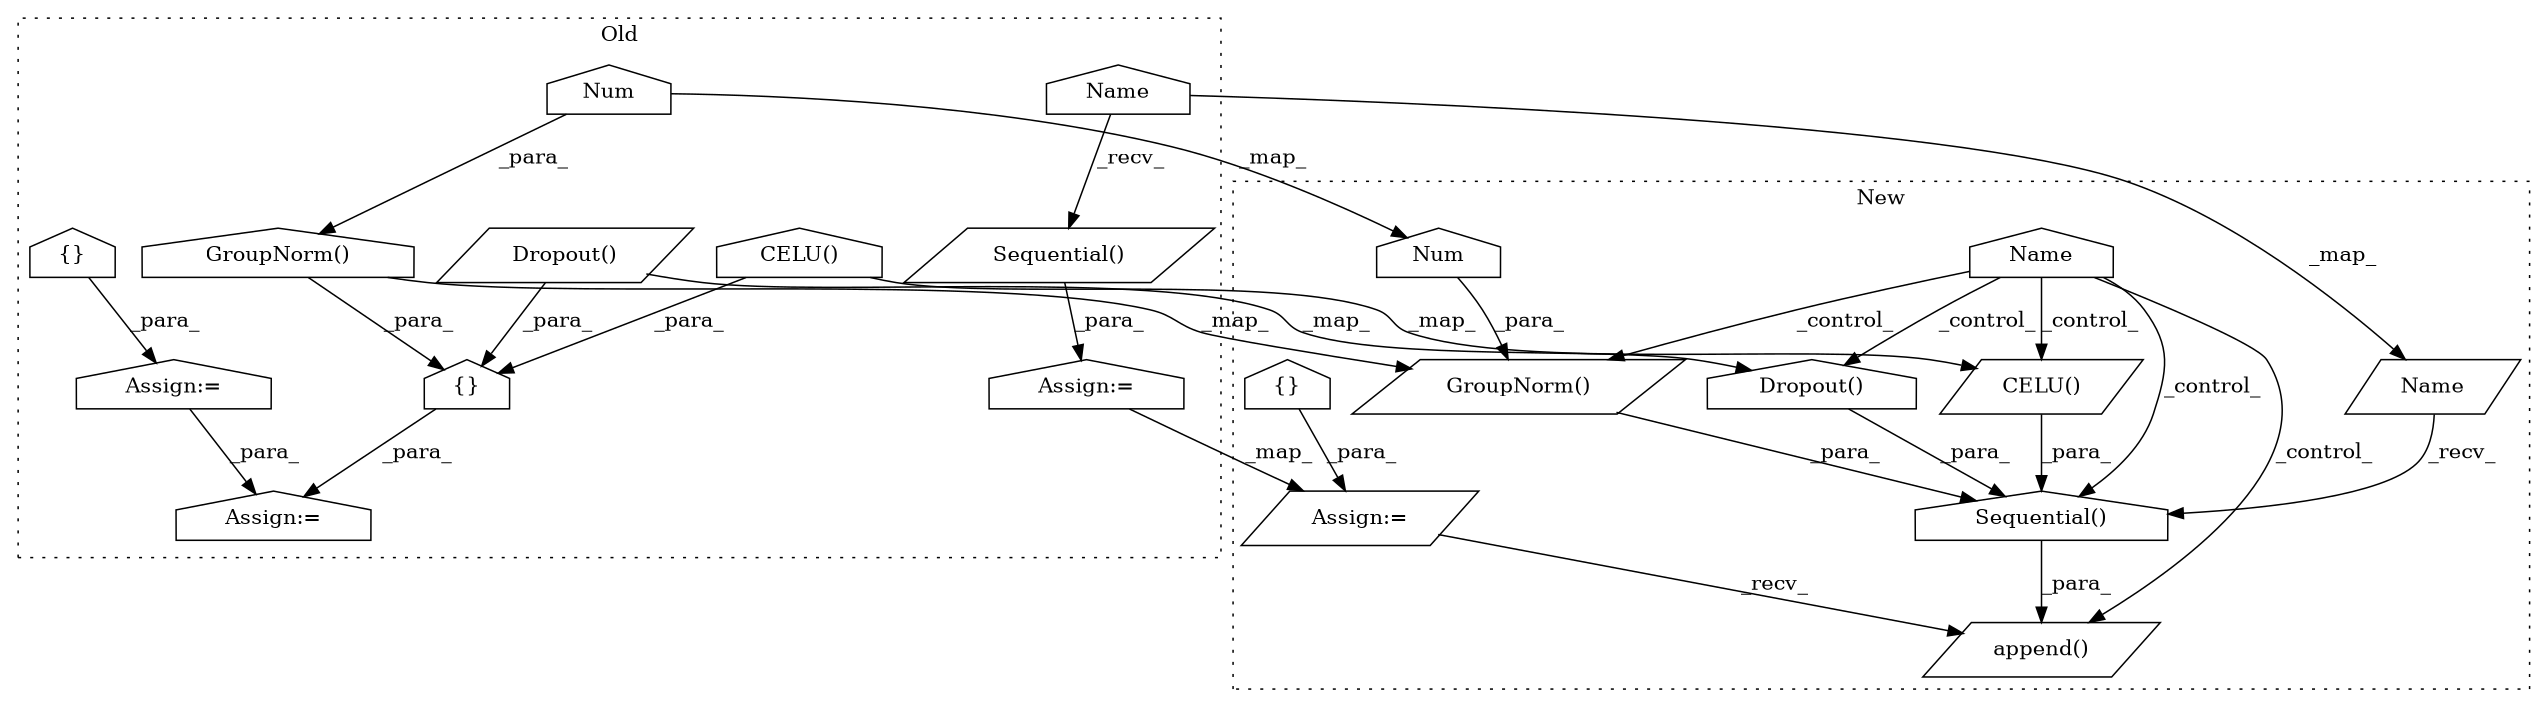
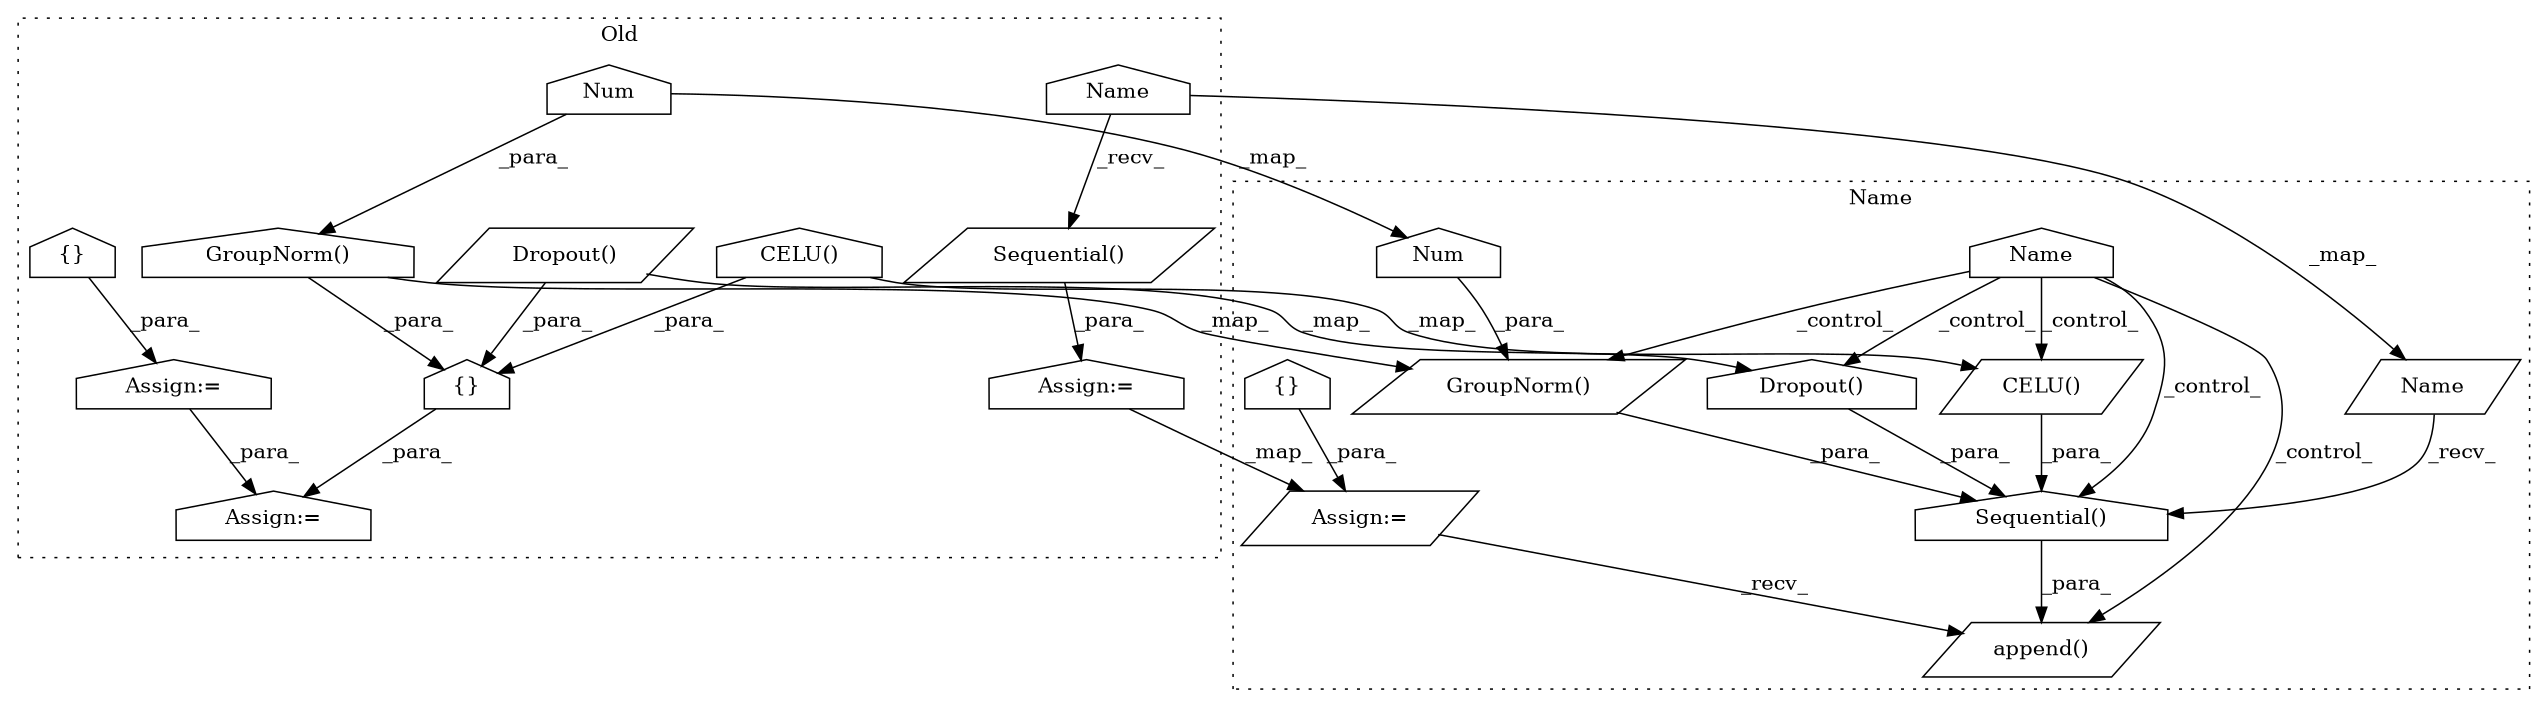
(1881, 199) -> (1881, 199)
